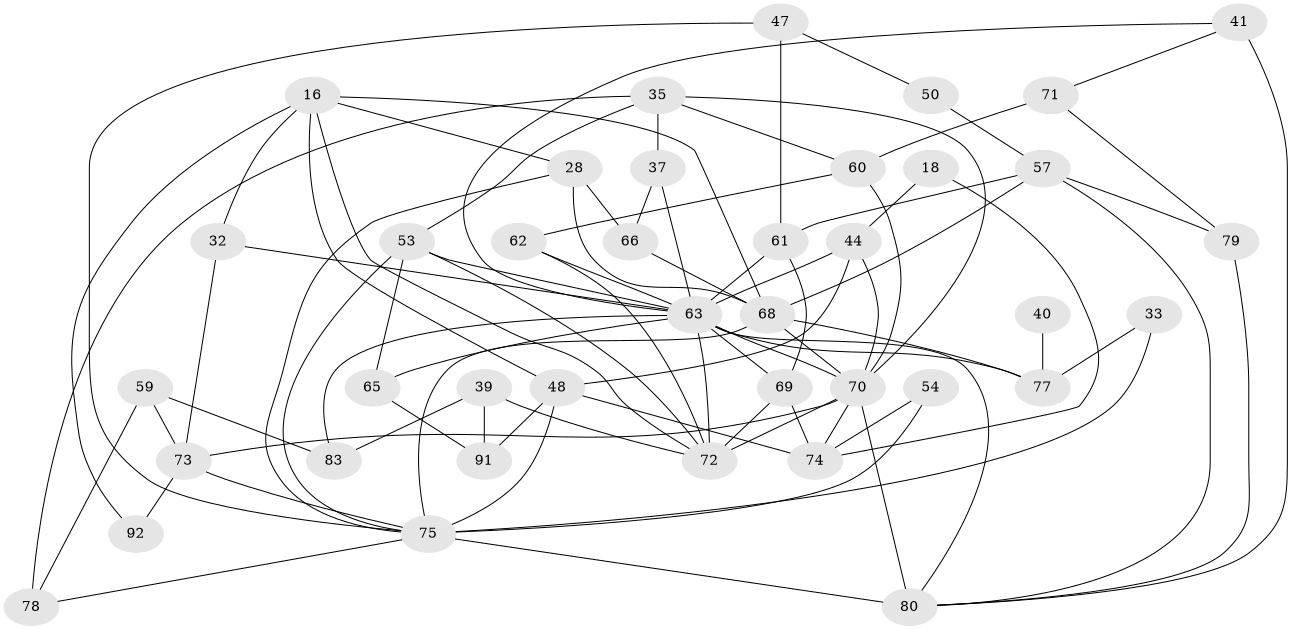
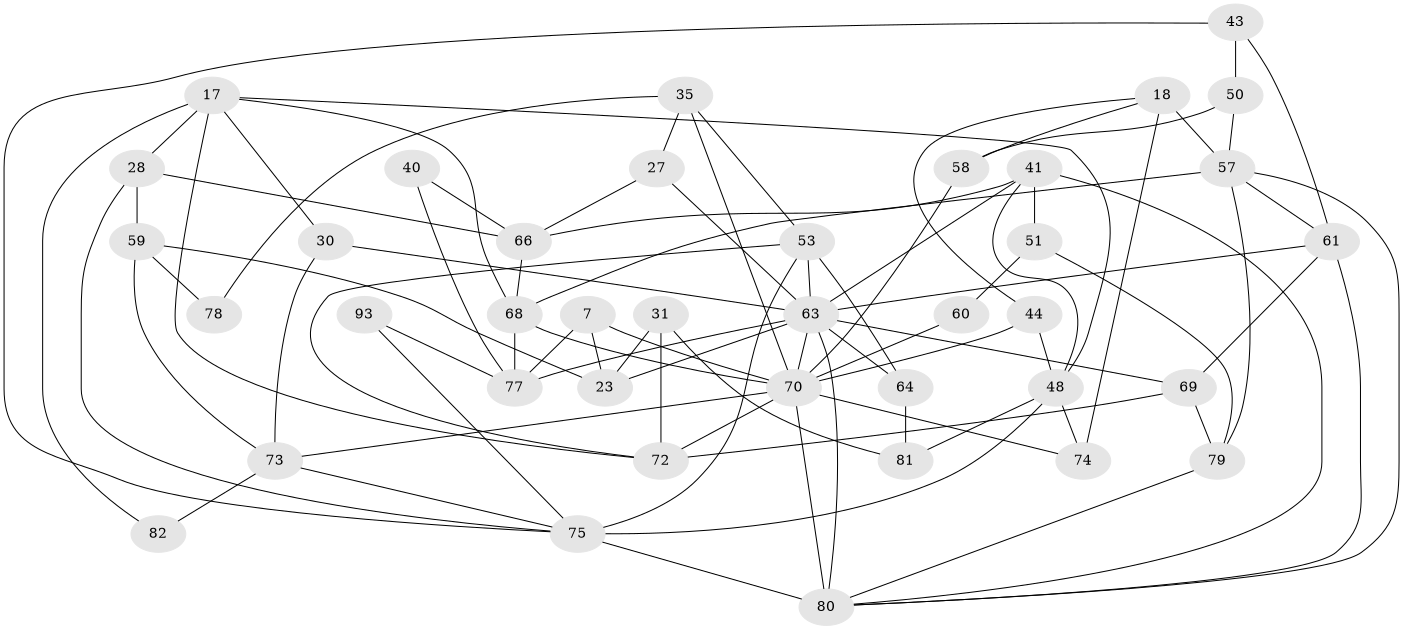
(781, 22) -> (1236, 22)
(313, 95) -> (212, 95)
(1051, 95) -> (1035, 242)
(758, 132) -> none
none -> (1195, 132)
(658, 169) -> (657, 169)
none -> (961, 169)
none -> (468, 205)
none -> (795, 213)
(218, 242) -> (326, 242)
(519, 242) -> none
none -> (1019, 275)
(774, 278) -> none
(647, 286) -> (137, 205)
none -> (588, 315)
(1154, 315) -> (364, 315)
(565, 342) -> none
(373, 388) -> (906, 388)
(484, 388) -> (661, 315)
(706, 388) -> none
(931, 388) -> none
(800, 424) -> (1203, 424)
(334, 461) -> (605, 388)
(484, 461) -> (906, 461)
(136, 534) -> (158, 534)
none -> (1324, 557)
(230, 571) -> none
